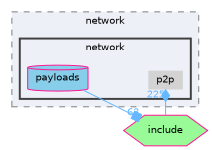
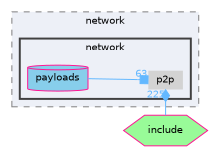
(107, 102) -> (113, 79)
